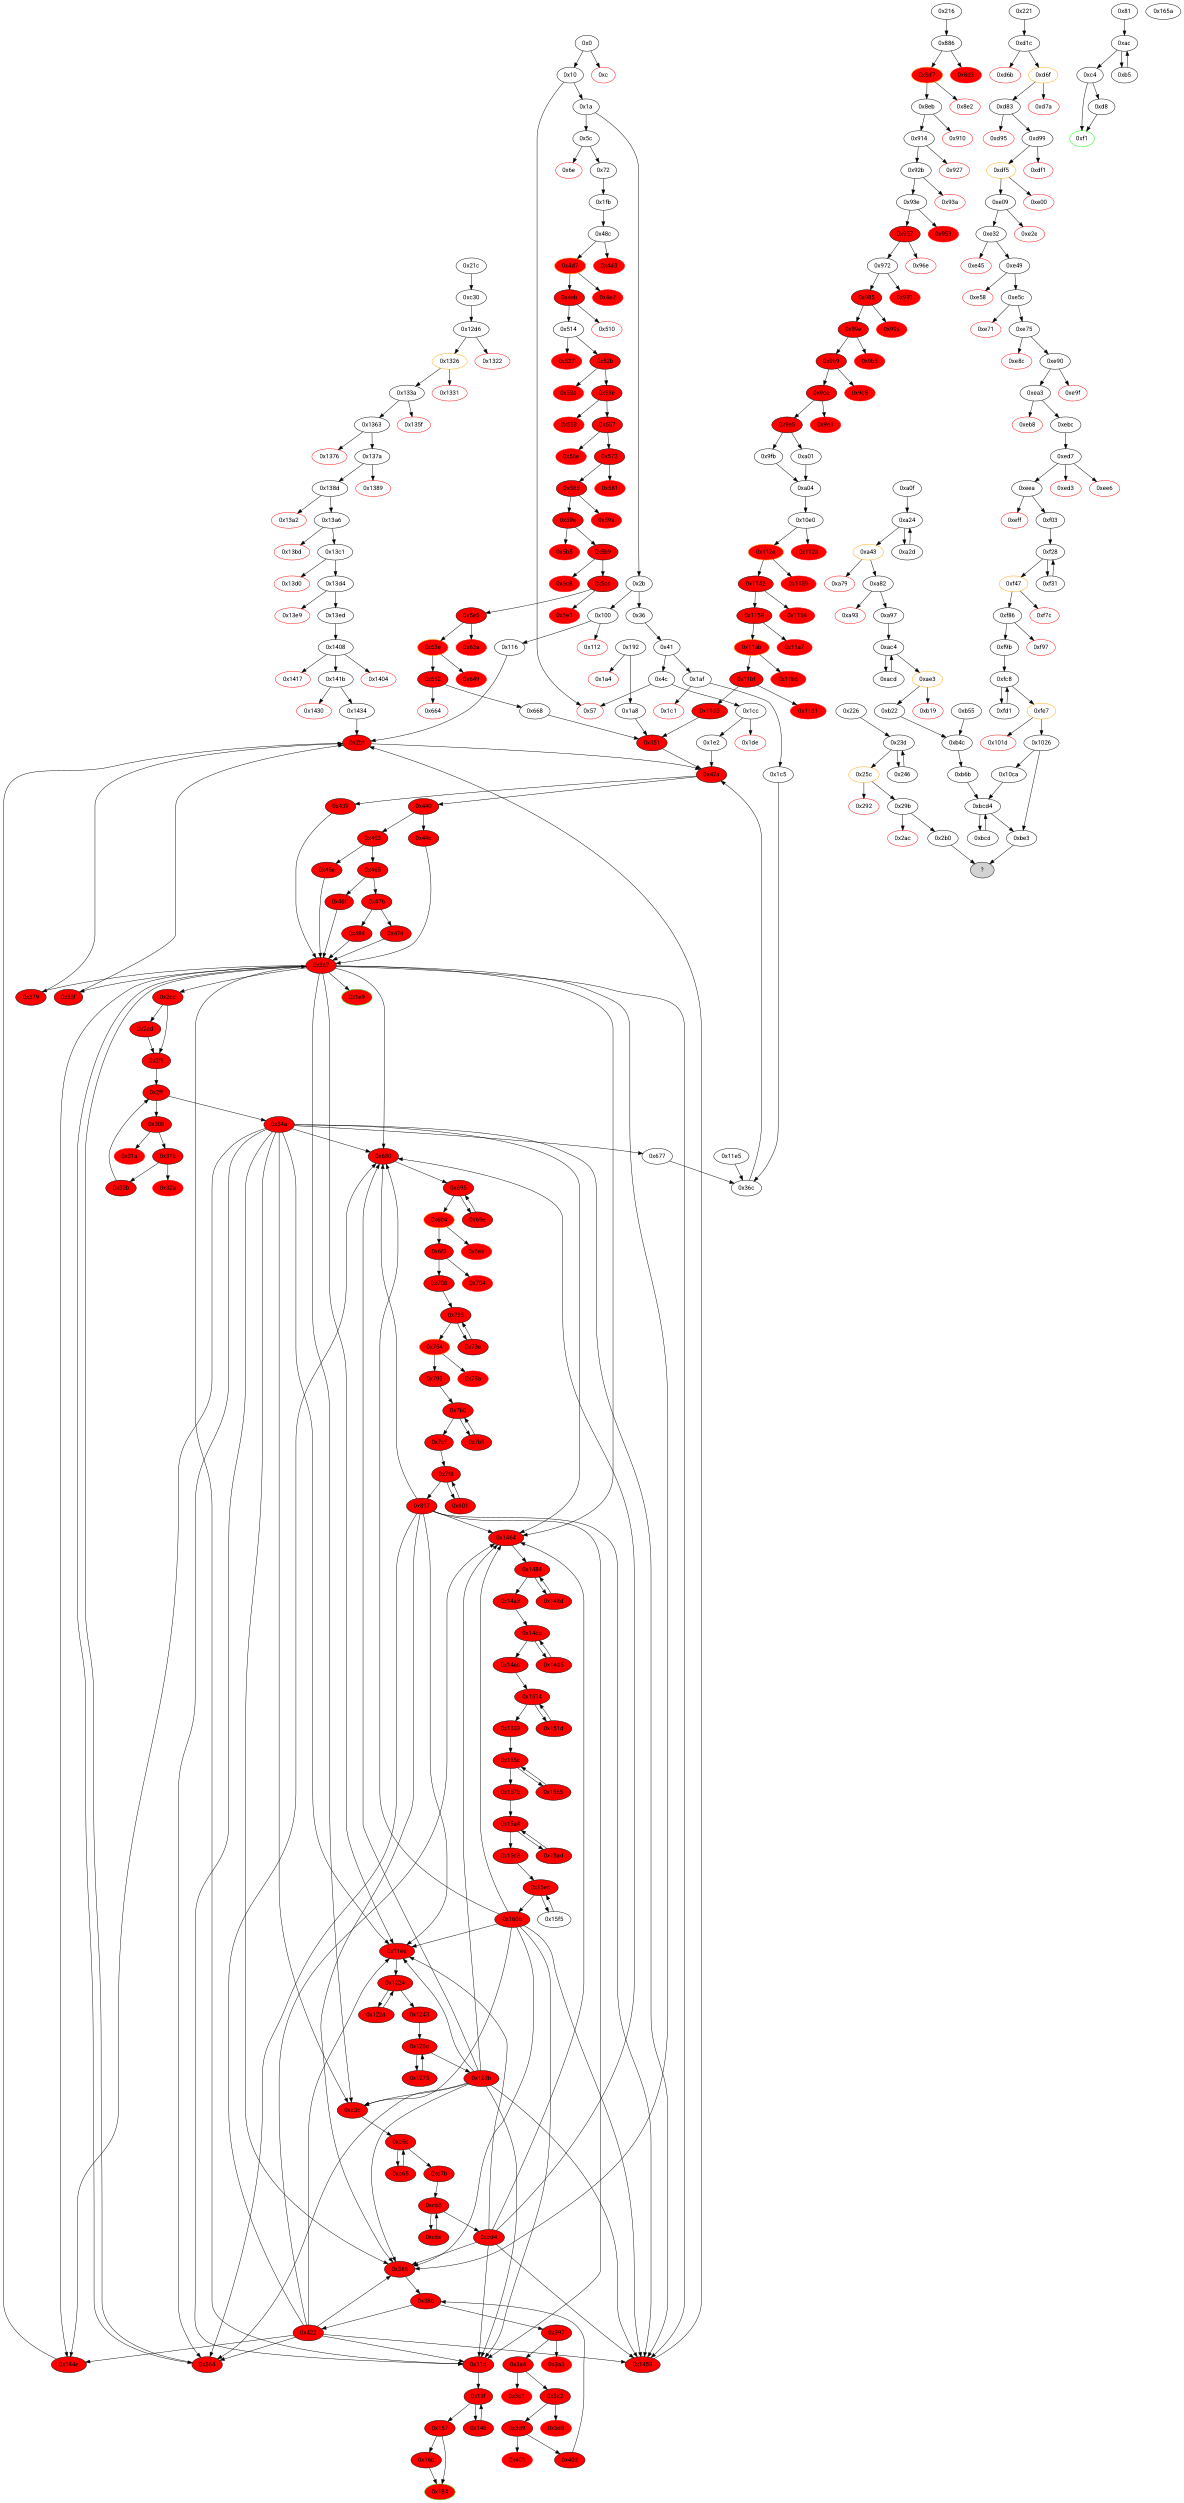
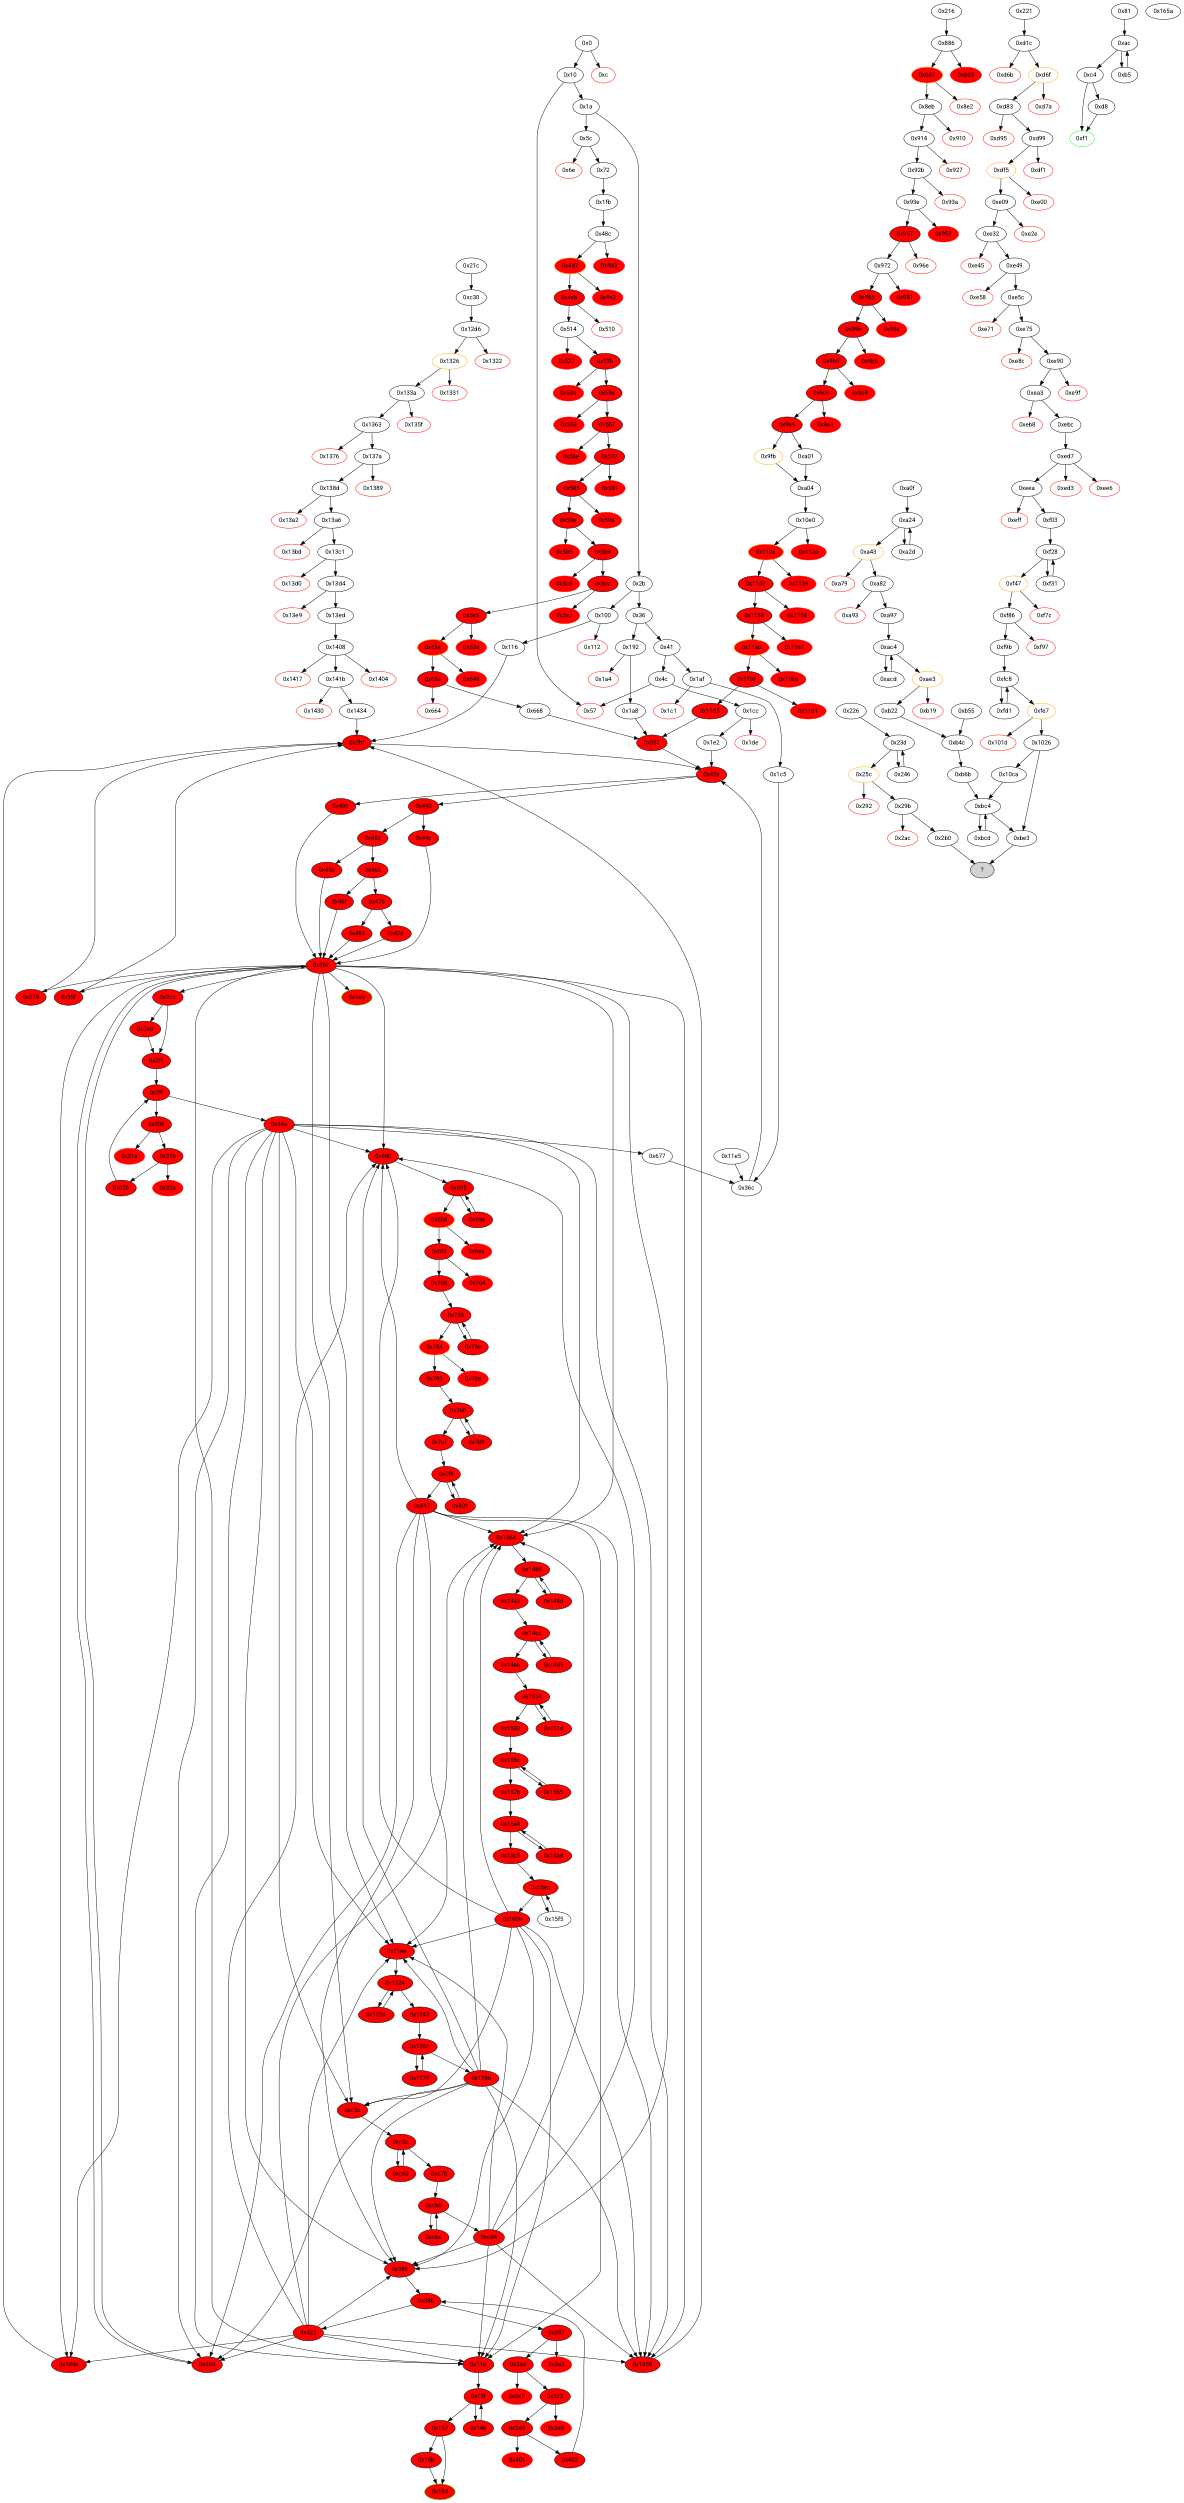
(768, 457) -> (768, 457)
none -> (636, 629)
(983, 806) -> (983, 806)
